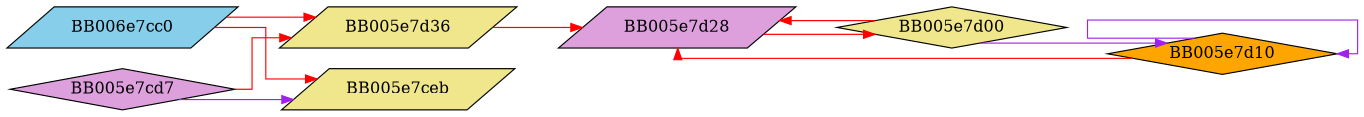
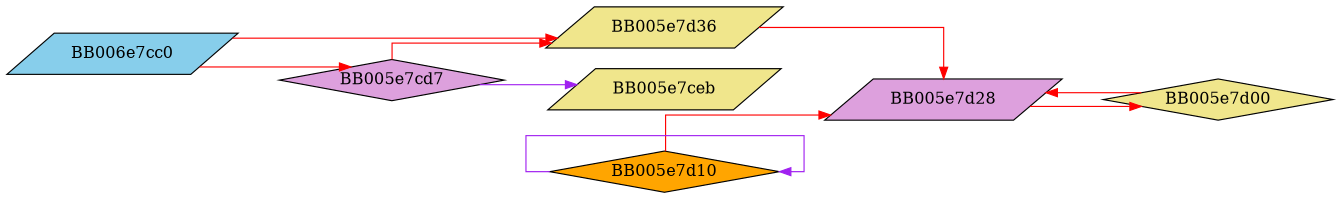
(1068, 43) -> none
(266, 47) -> (270, 67)
